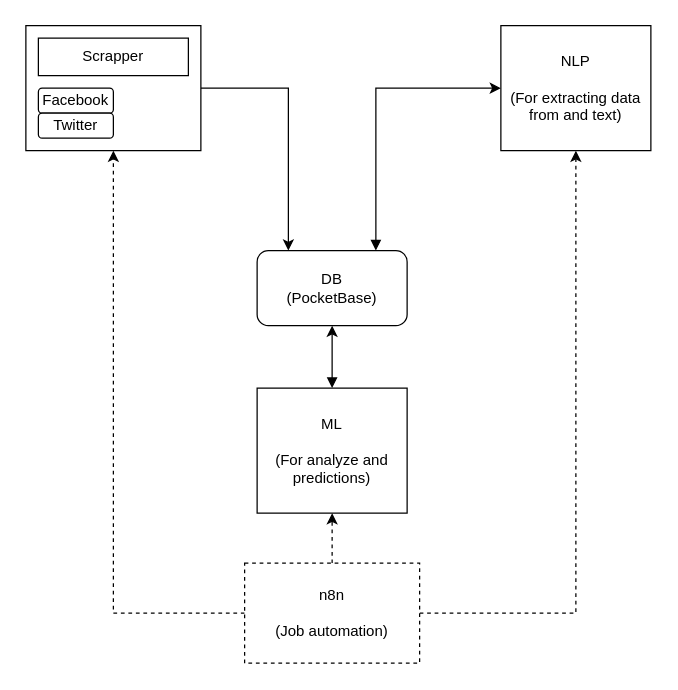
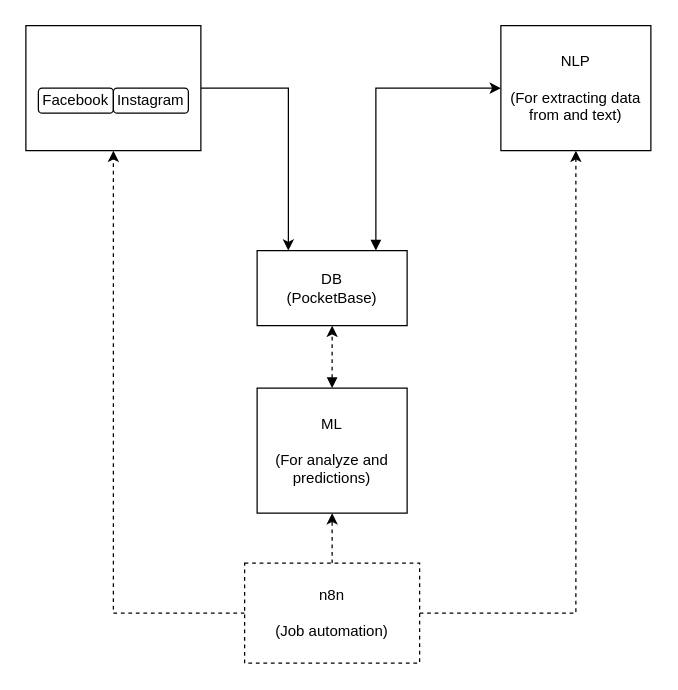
(113, 57) -> none
none -> (151, 101)
(76, 126) -> none
(332, 288) -> (332, 288)
(332, 355) -> (332, 355)
